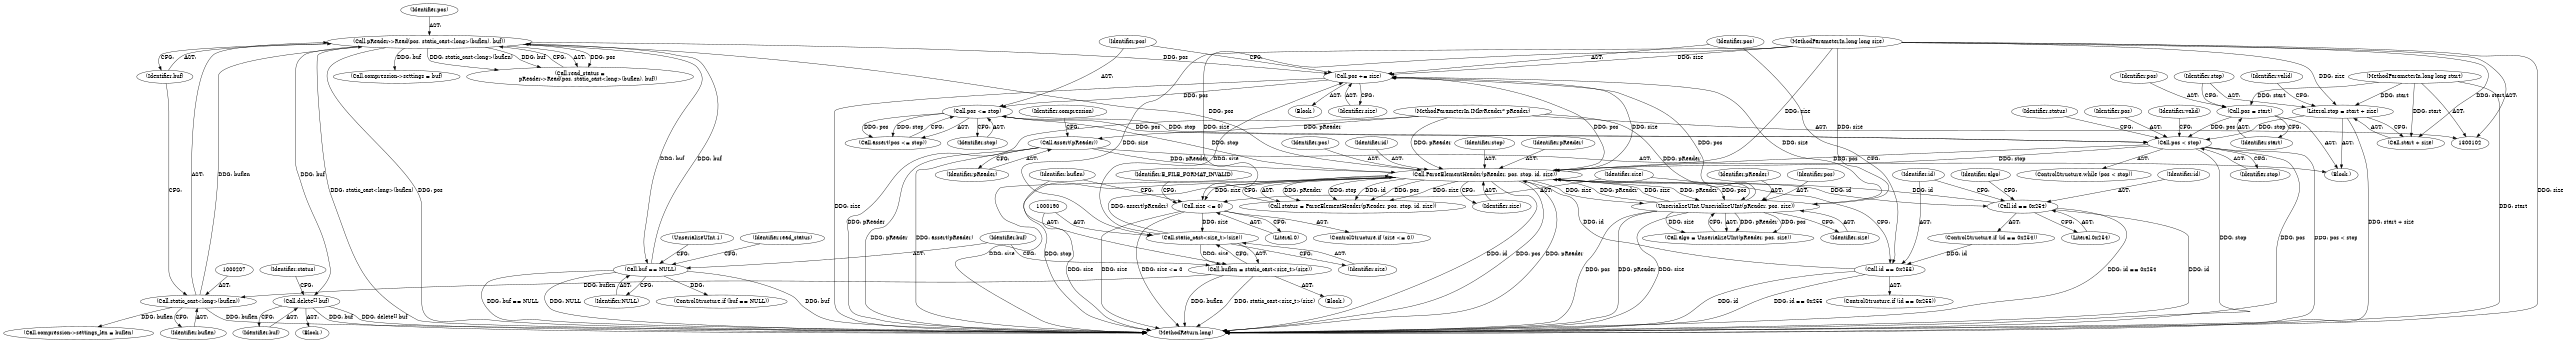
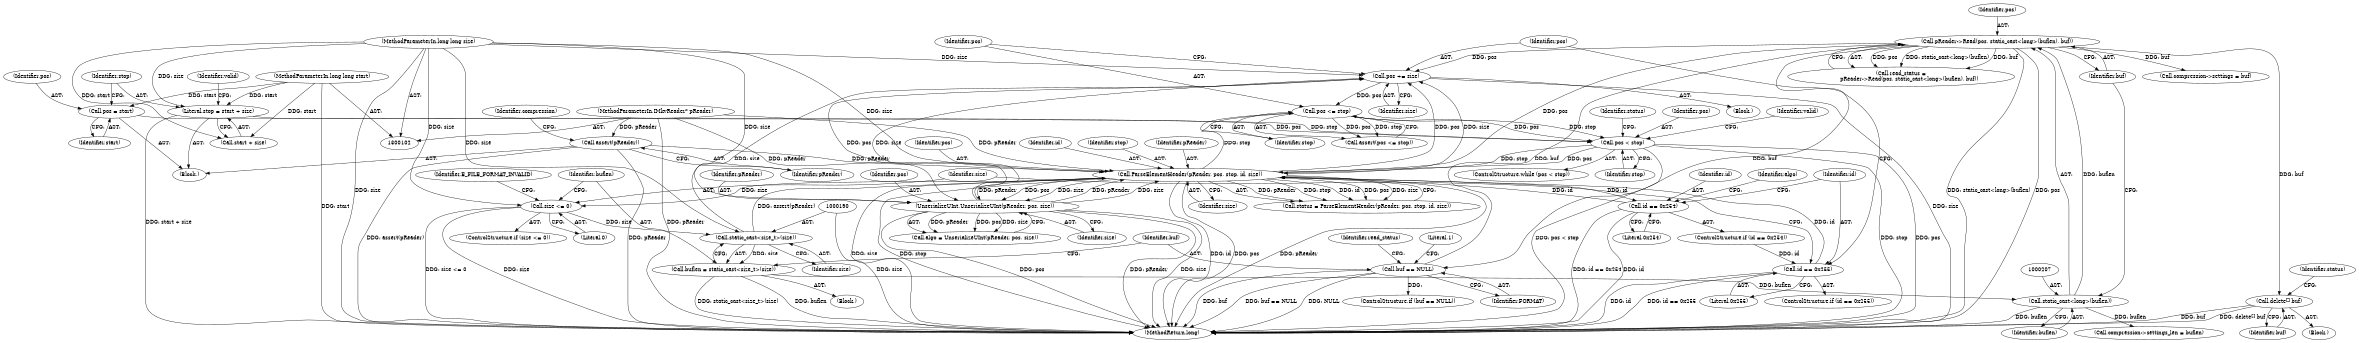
(2089, 222) -> (1656, 222)
(697, 238) -> (1440, 238)
(617, 302) -> (1518, 302)
none -> (1729, 302)
